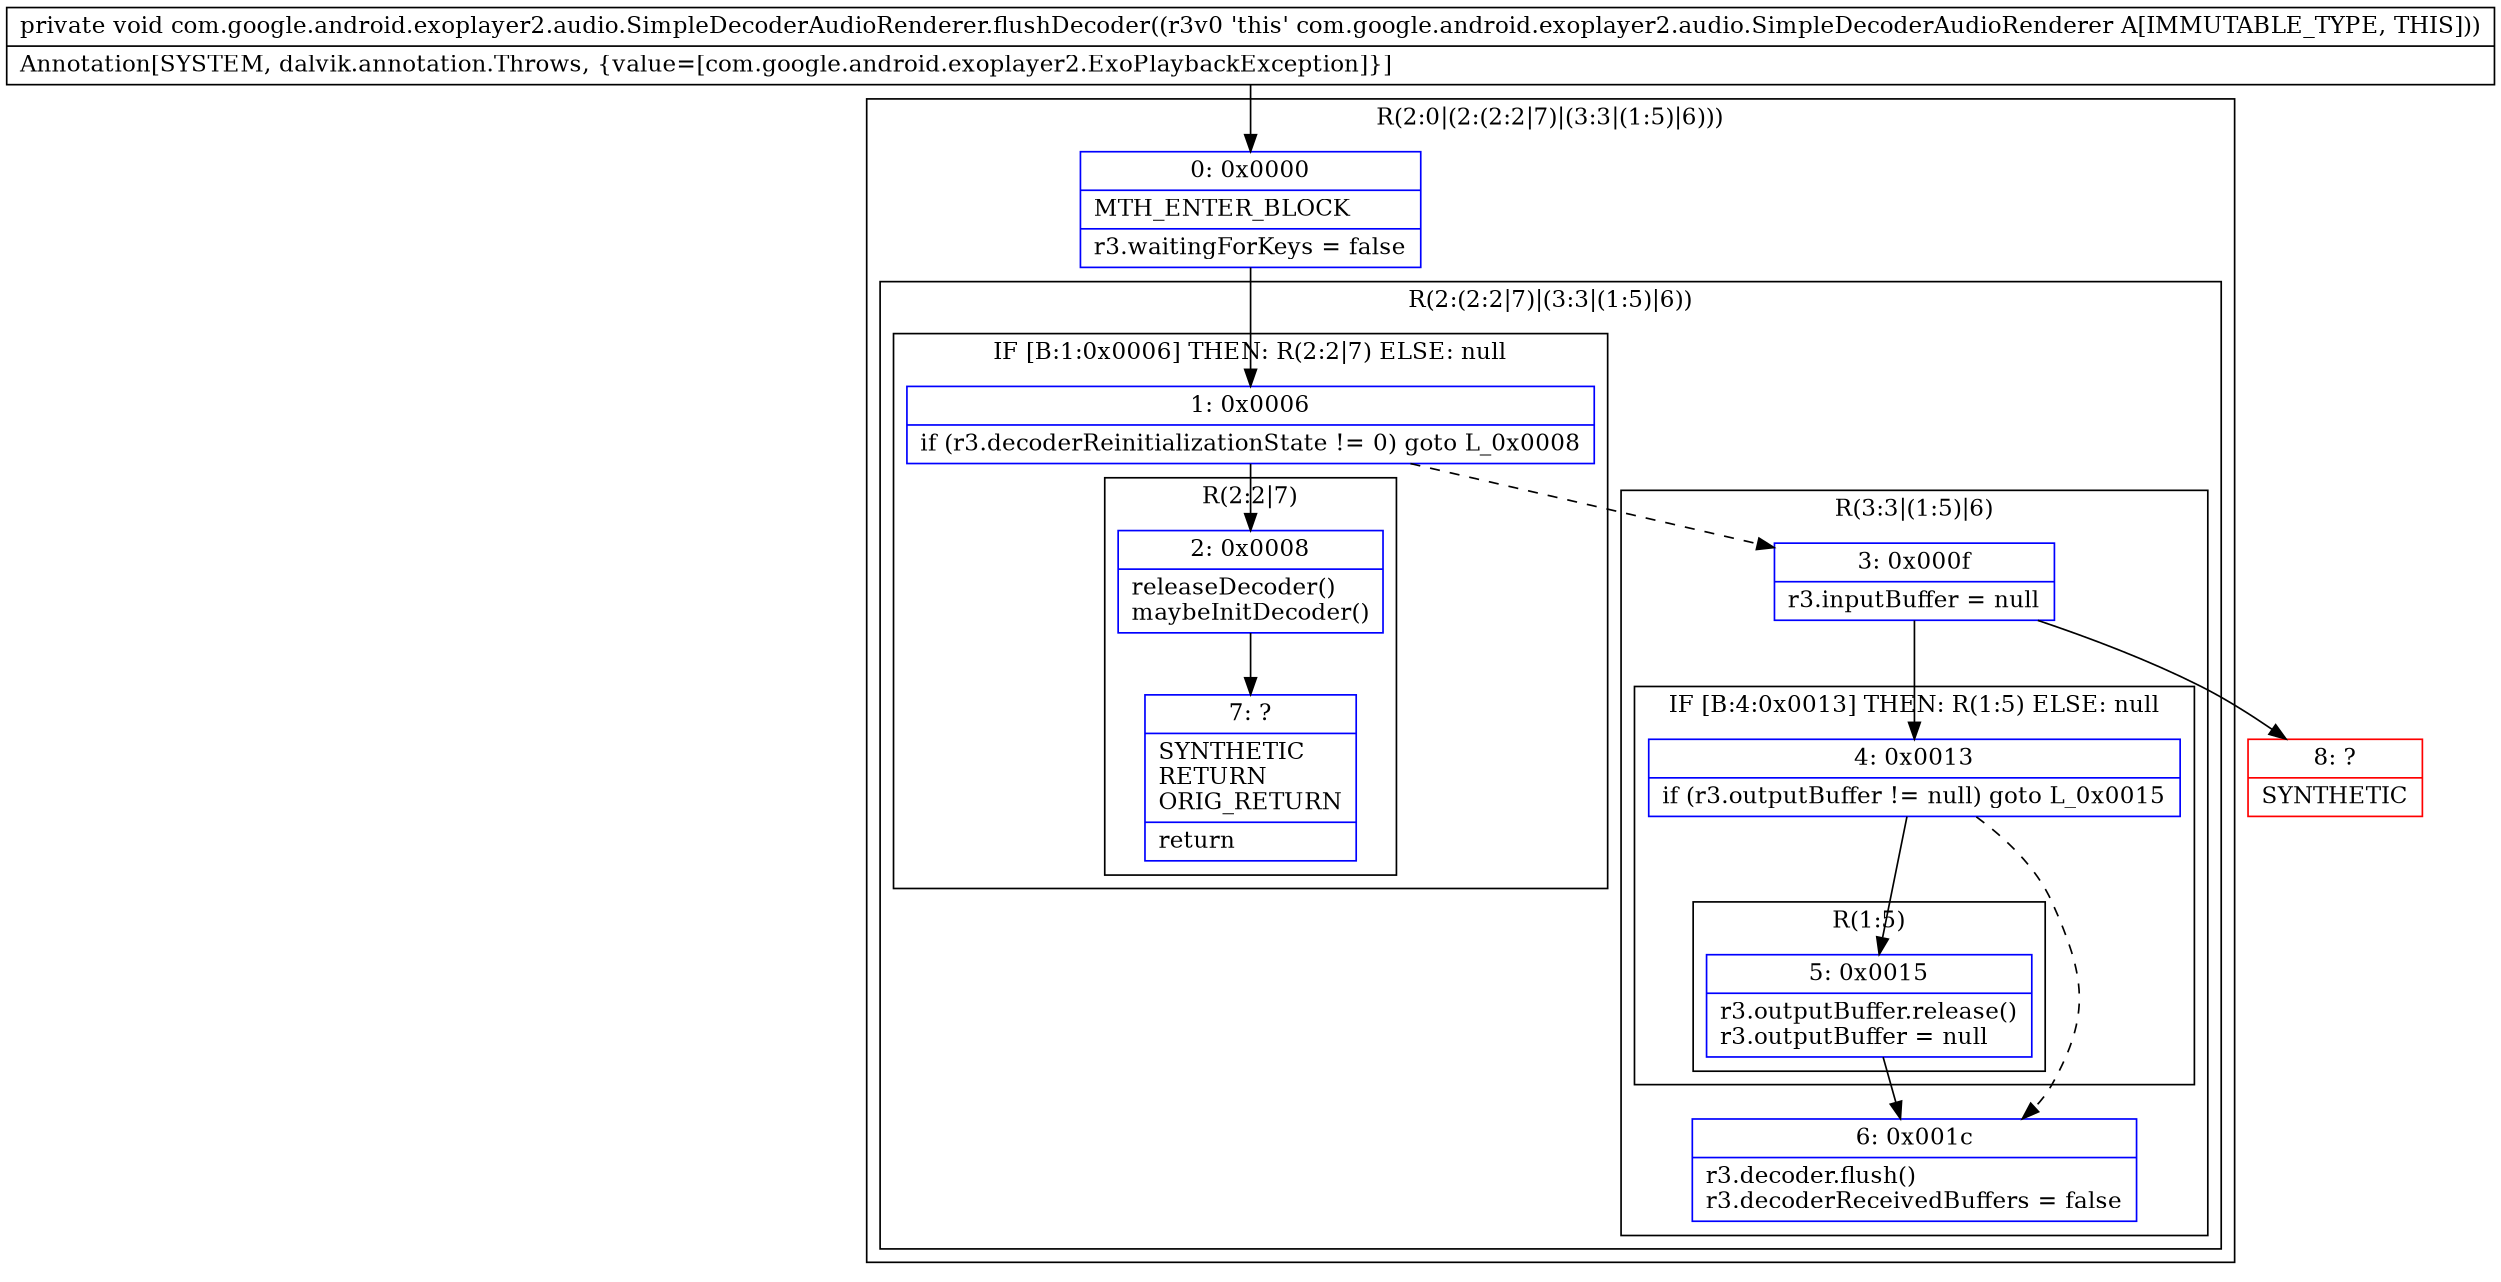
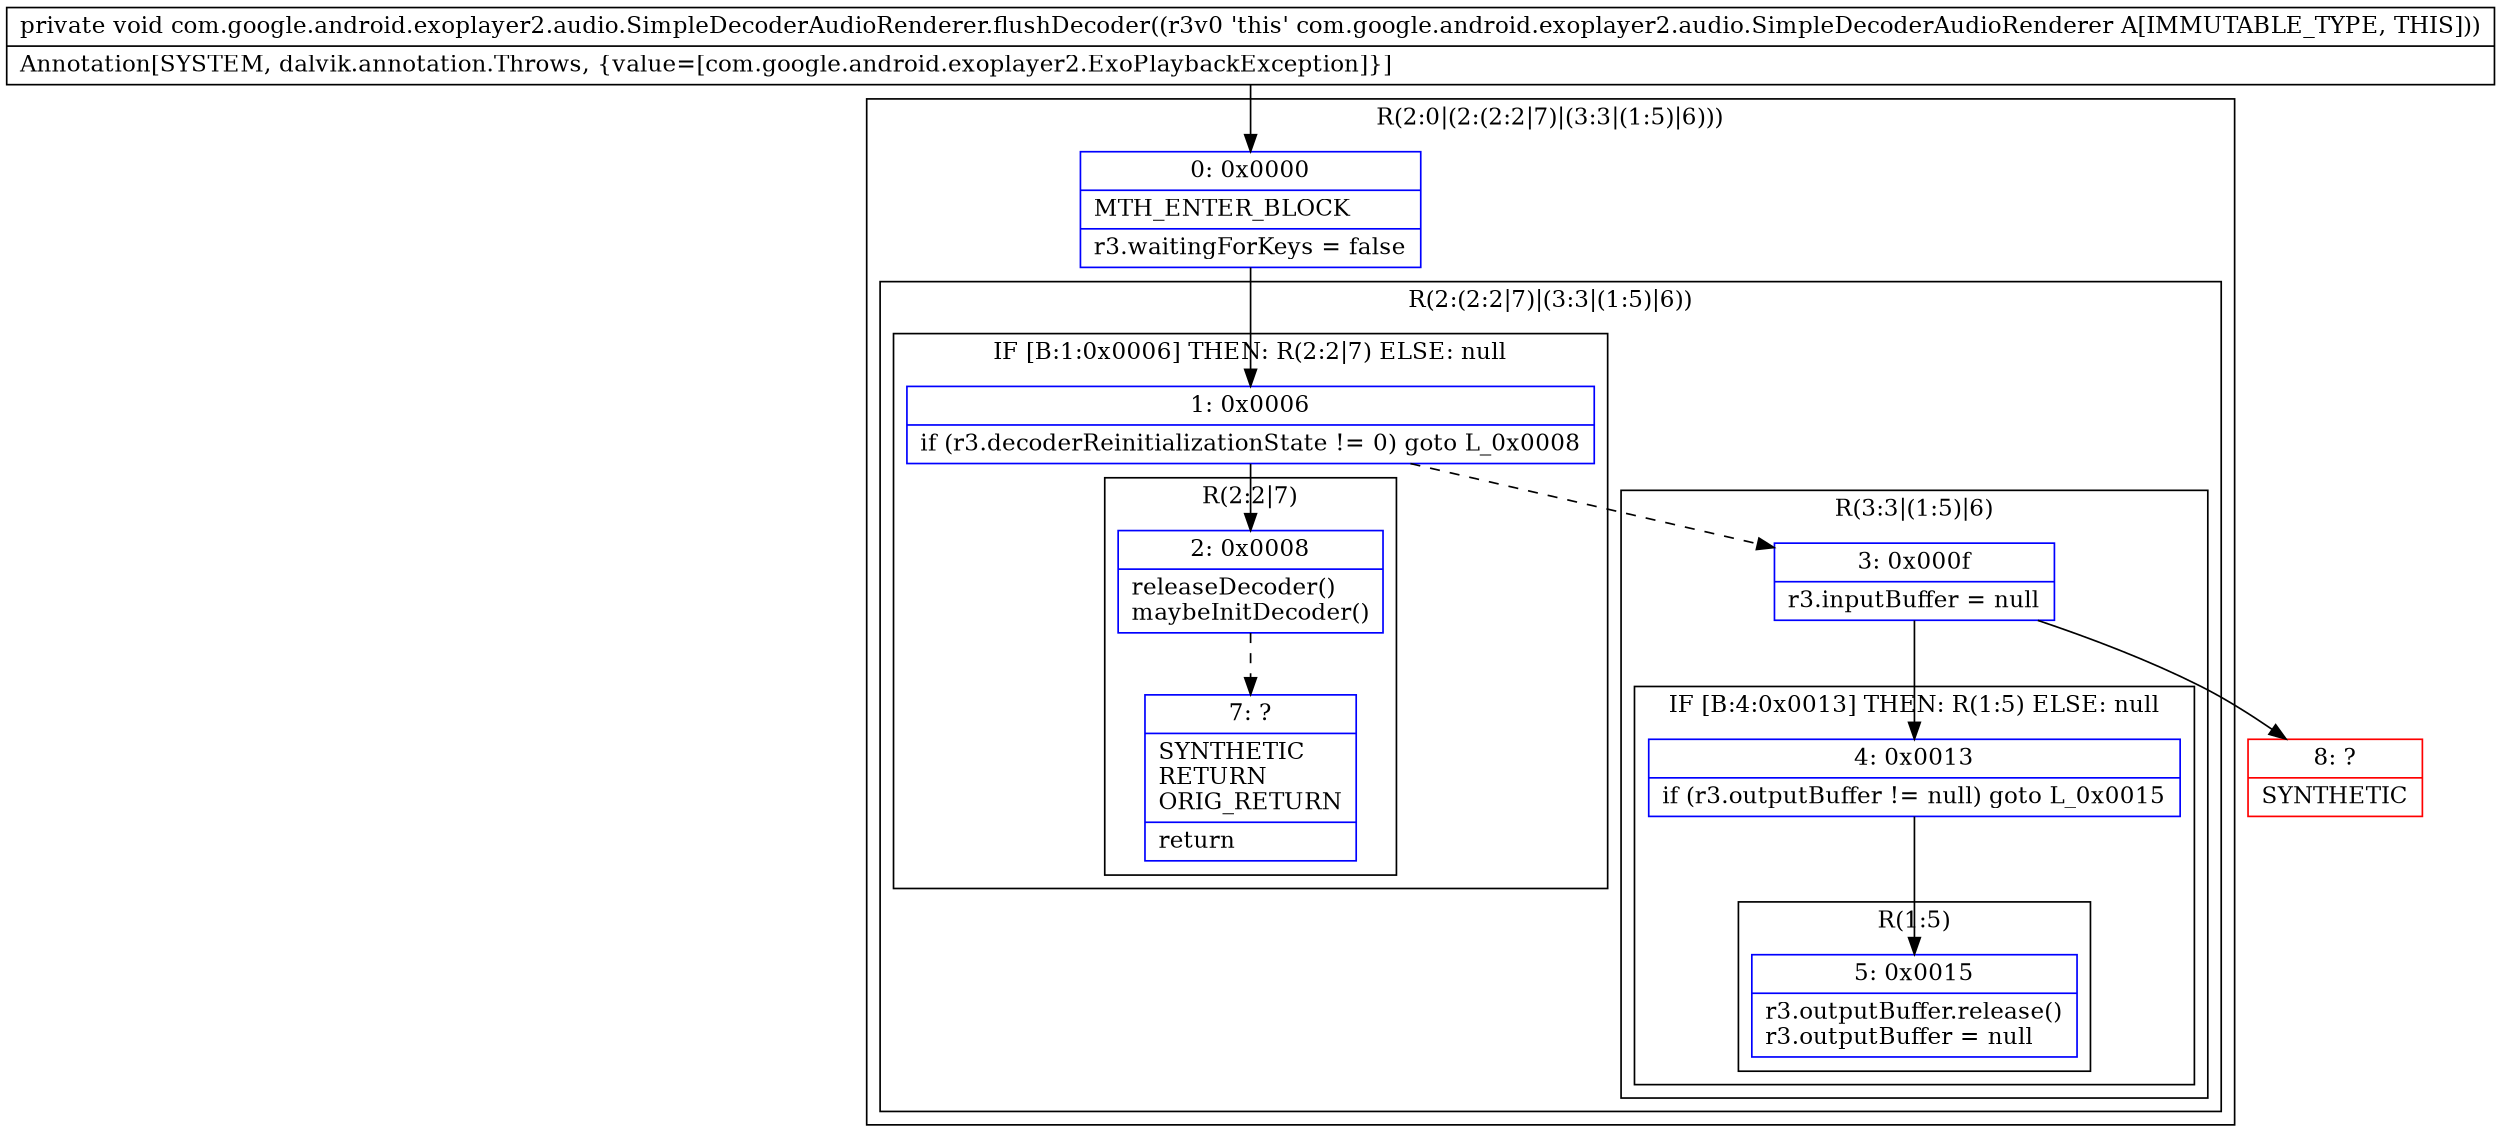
(1251, 655) -> (1251, 655)
(1914, 1170) -> none
